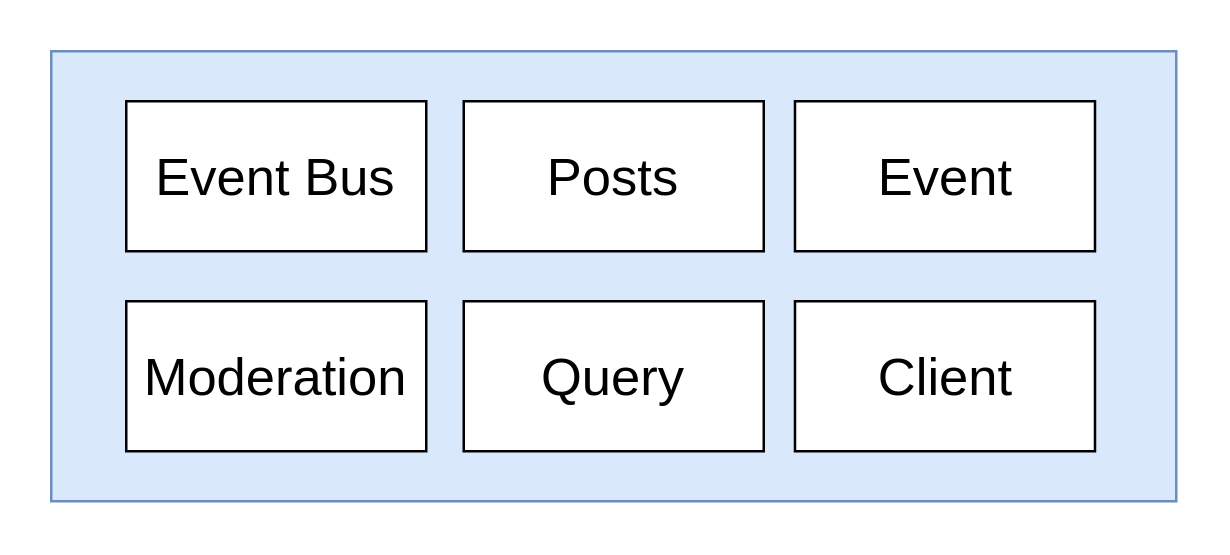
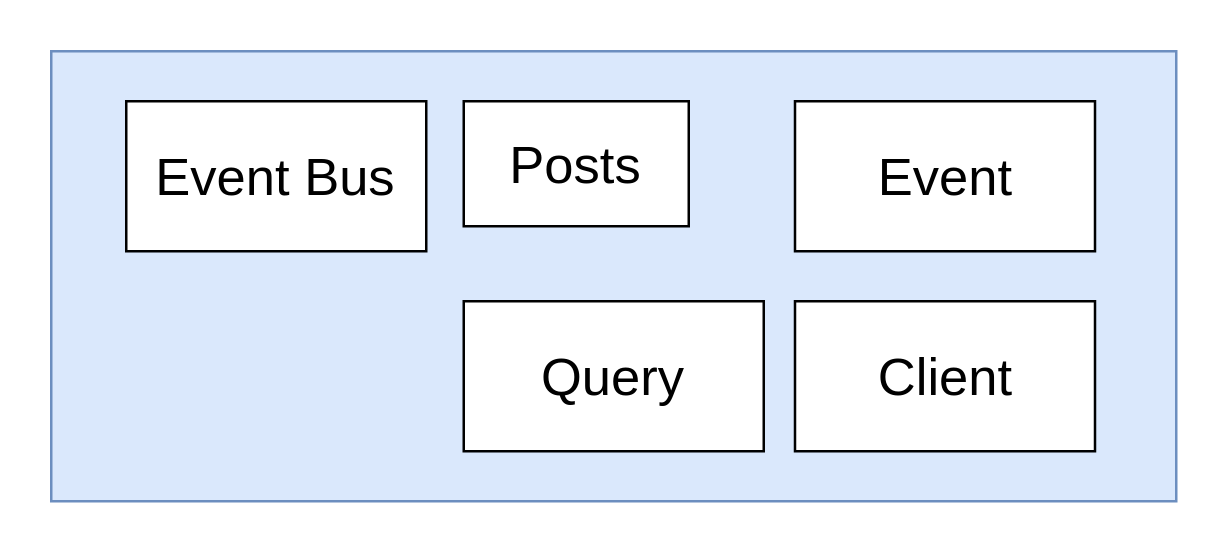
(614, 176) -> (576, 164)
(276, 376) -> none
